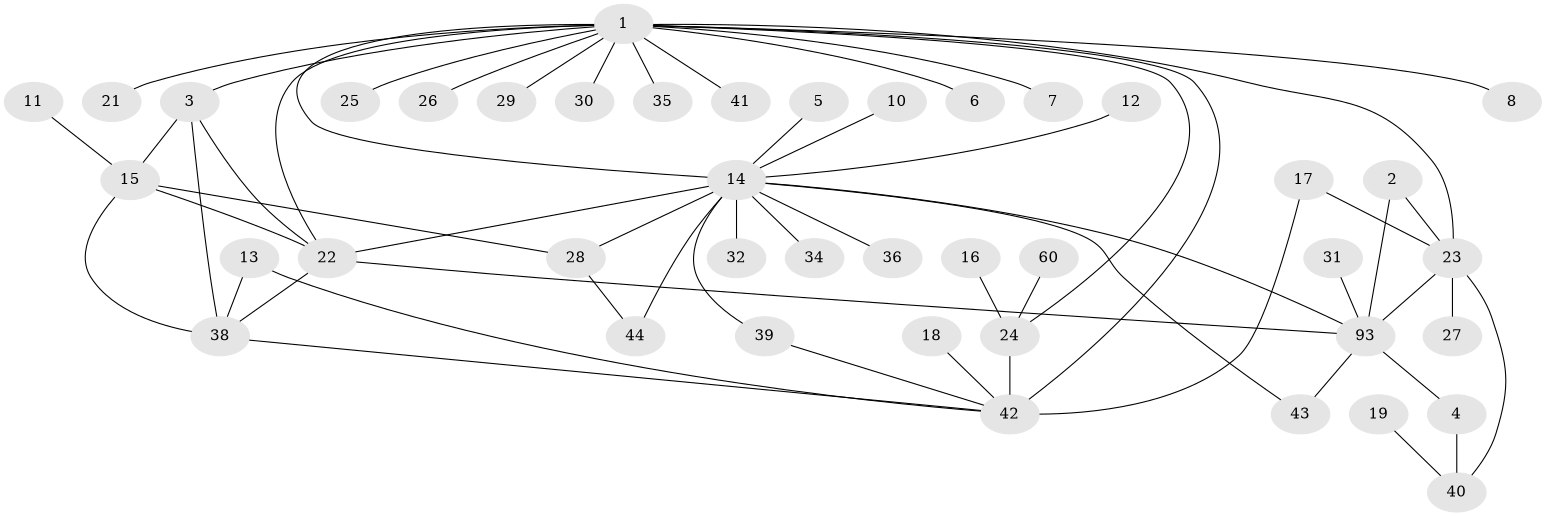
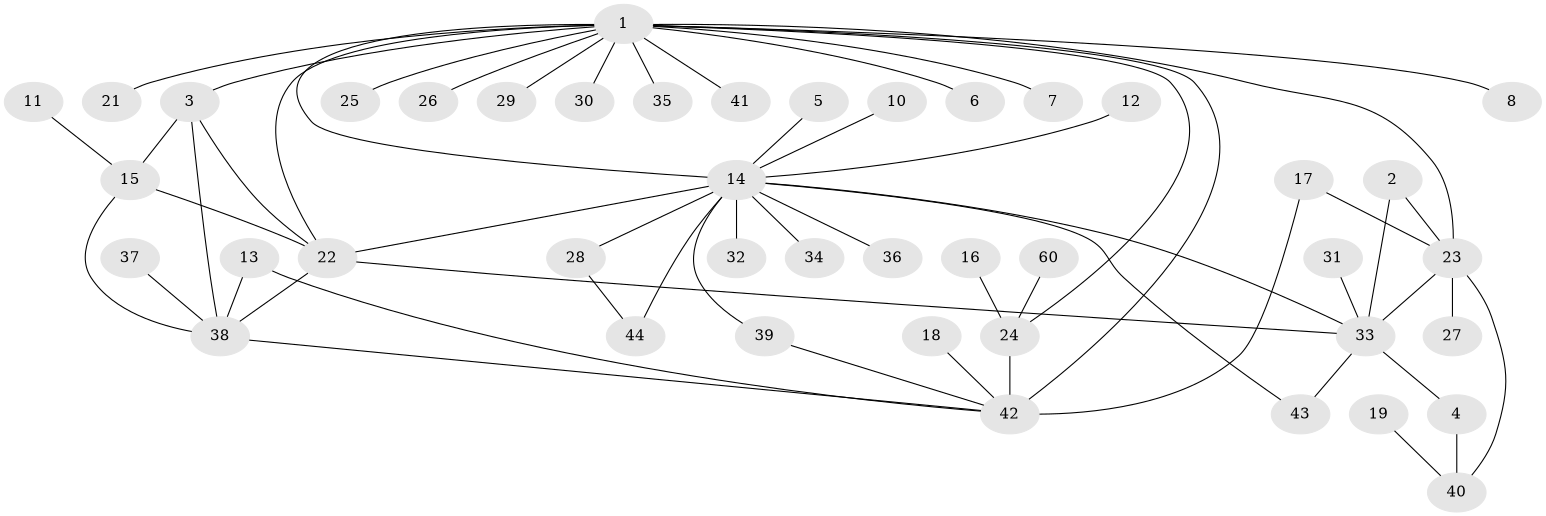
(353, 219) -> none
none -> (130, 258)
(1366, 336) -> (1366, 336)
